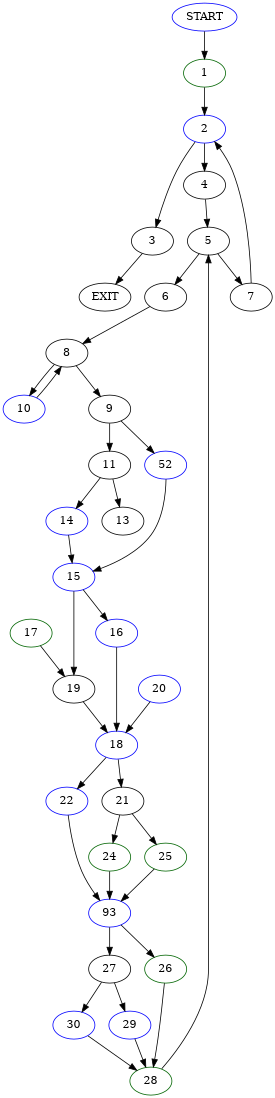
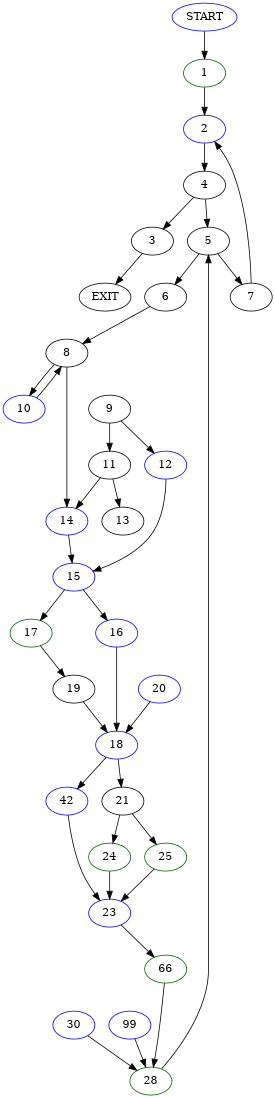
(173, 179) -> (181, 210)
(86, 378) -> (67, 433)
(166, 465) -> (166, 465)
(74, 629) -> (55, 602)
(67, 801) -> (67, 801)
(110, 913) -> (110, 913)
(110, 969) -> none
(166, 969) -> (166, 969)
(130, 1025) -> (130, 1025)
